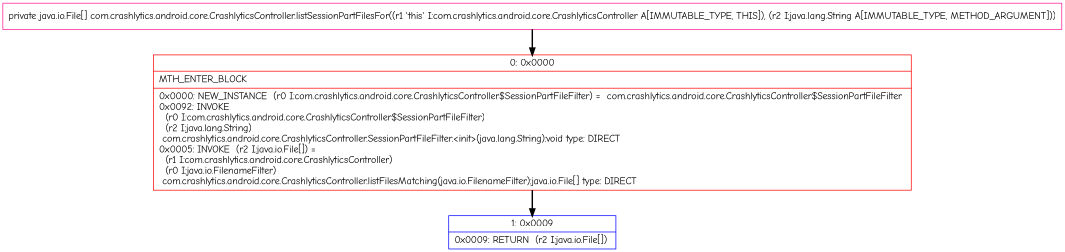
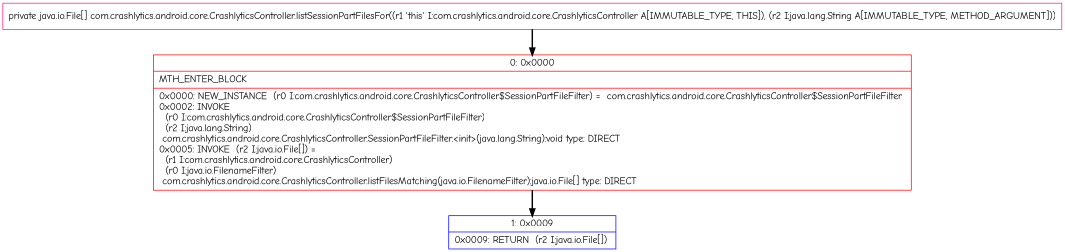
(198, 107) -> (198, 107)
